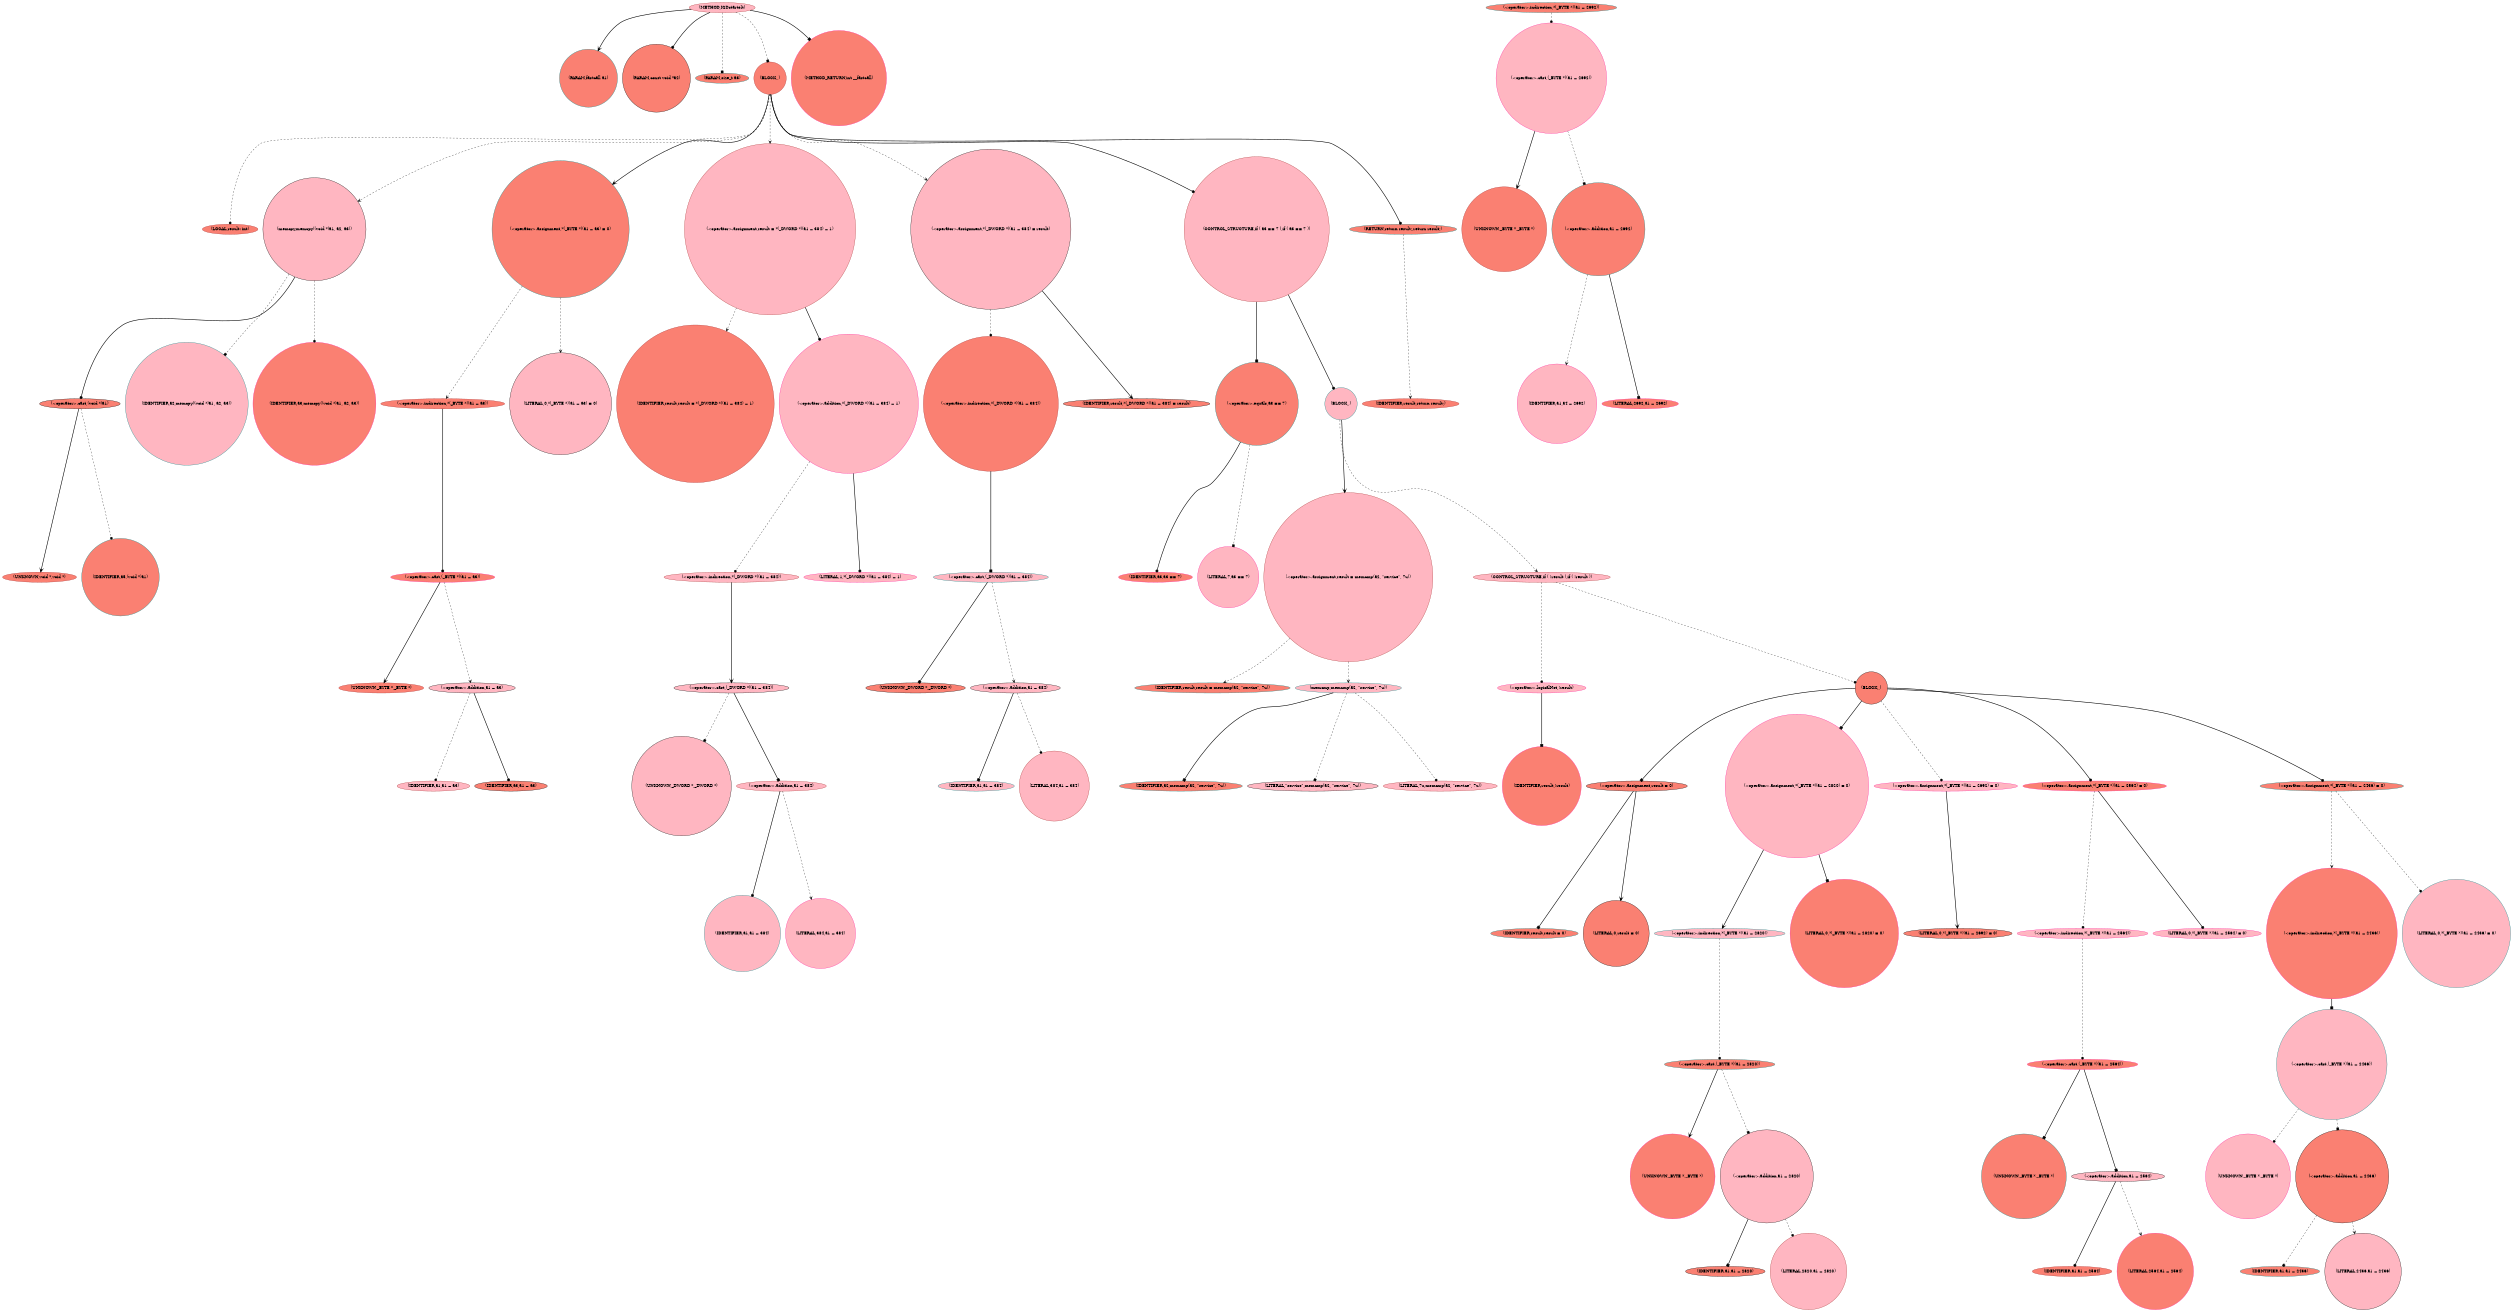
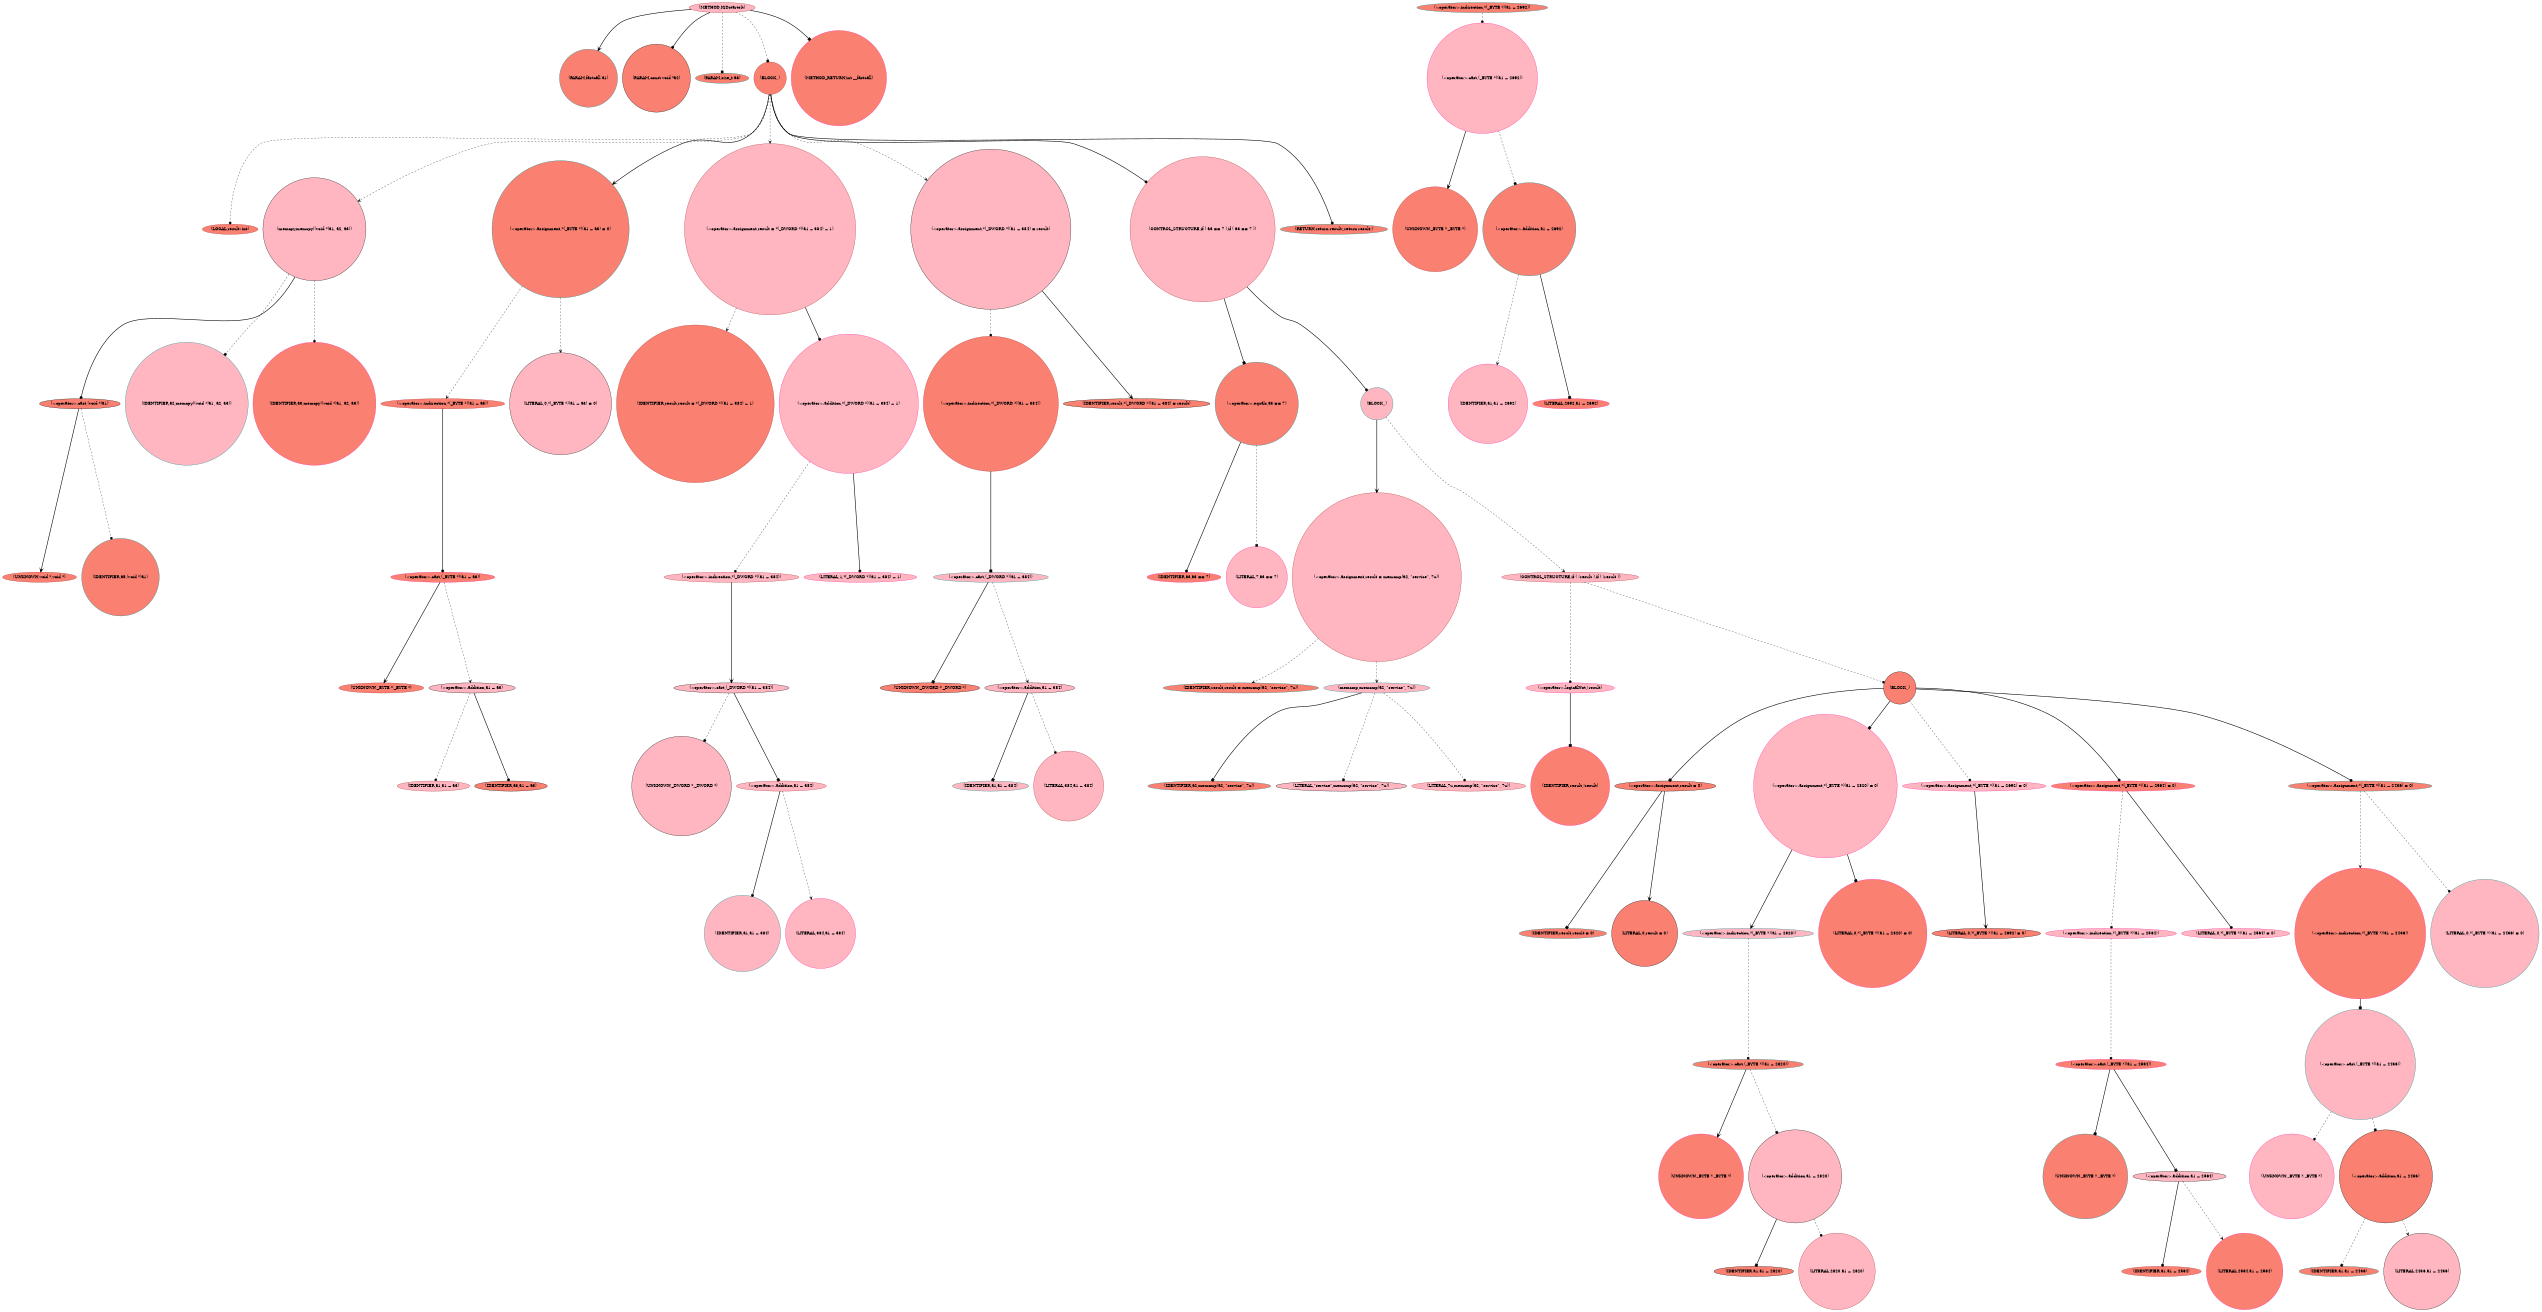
(1411, 404) -> none
(1557, 404) -> (1488, 404)
